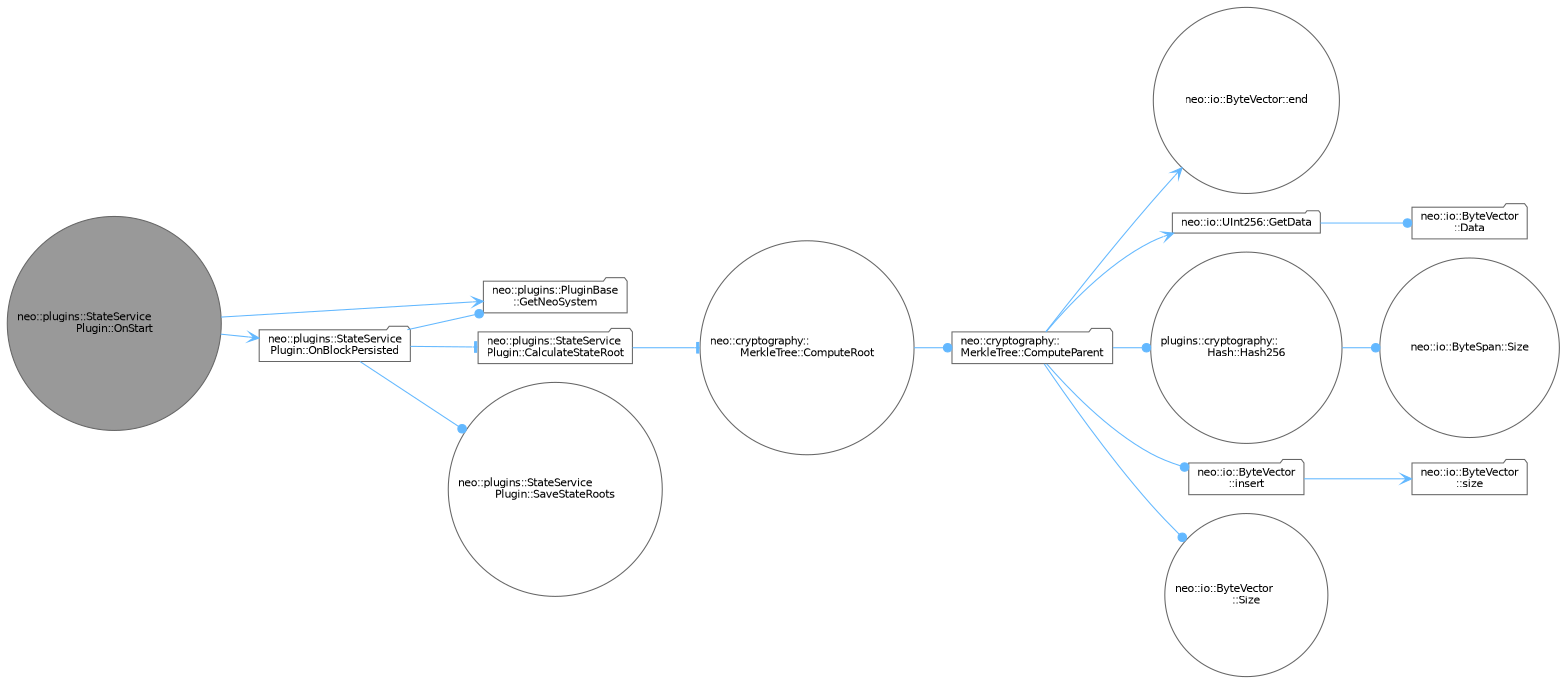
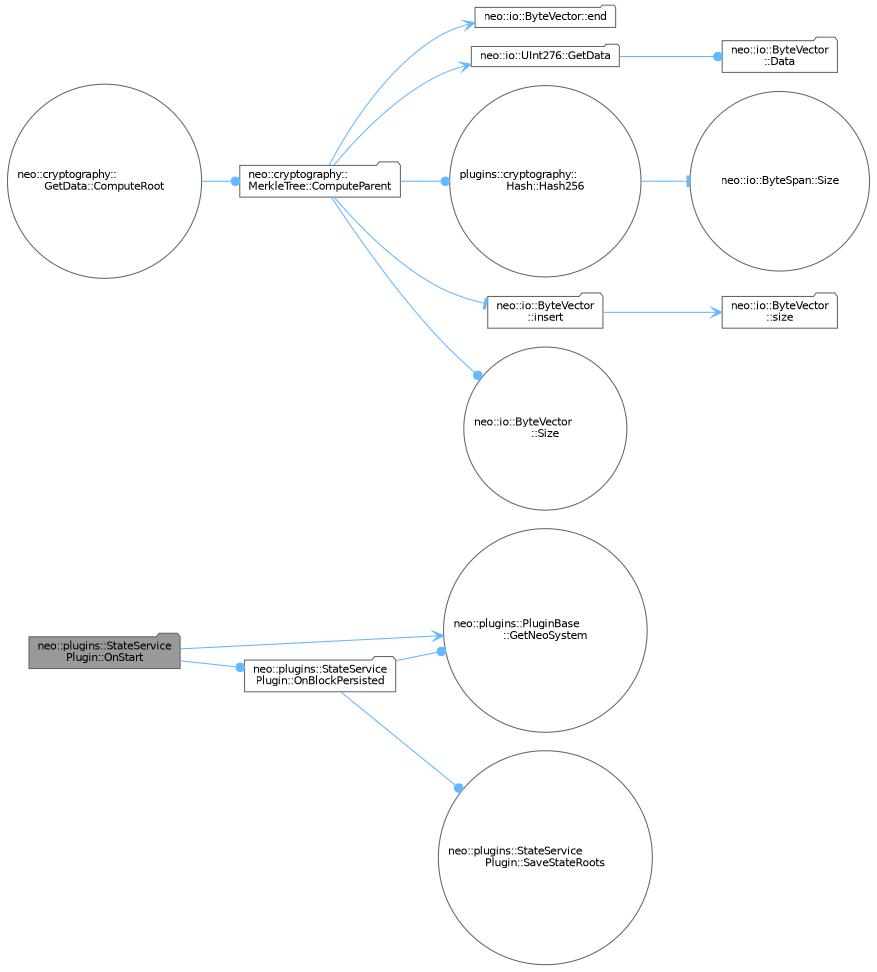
(1246, 100) -> (545, 17)
(1246, 223) -> (545, 57)
(555, 297) -> (545, 630)
(114, 323) -> (105, 653)
(235, 336) -> (208, 664)
(555, 348) -> none
(807, 348) -> (105, 181)
(1357, 348) -> (663, 181)
(1107, 423) -> (400, 262)
